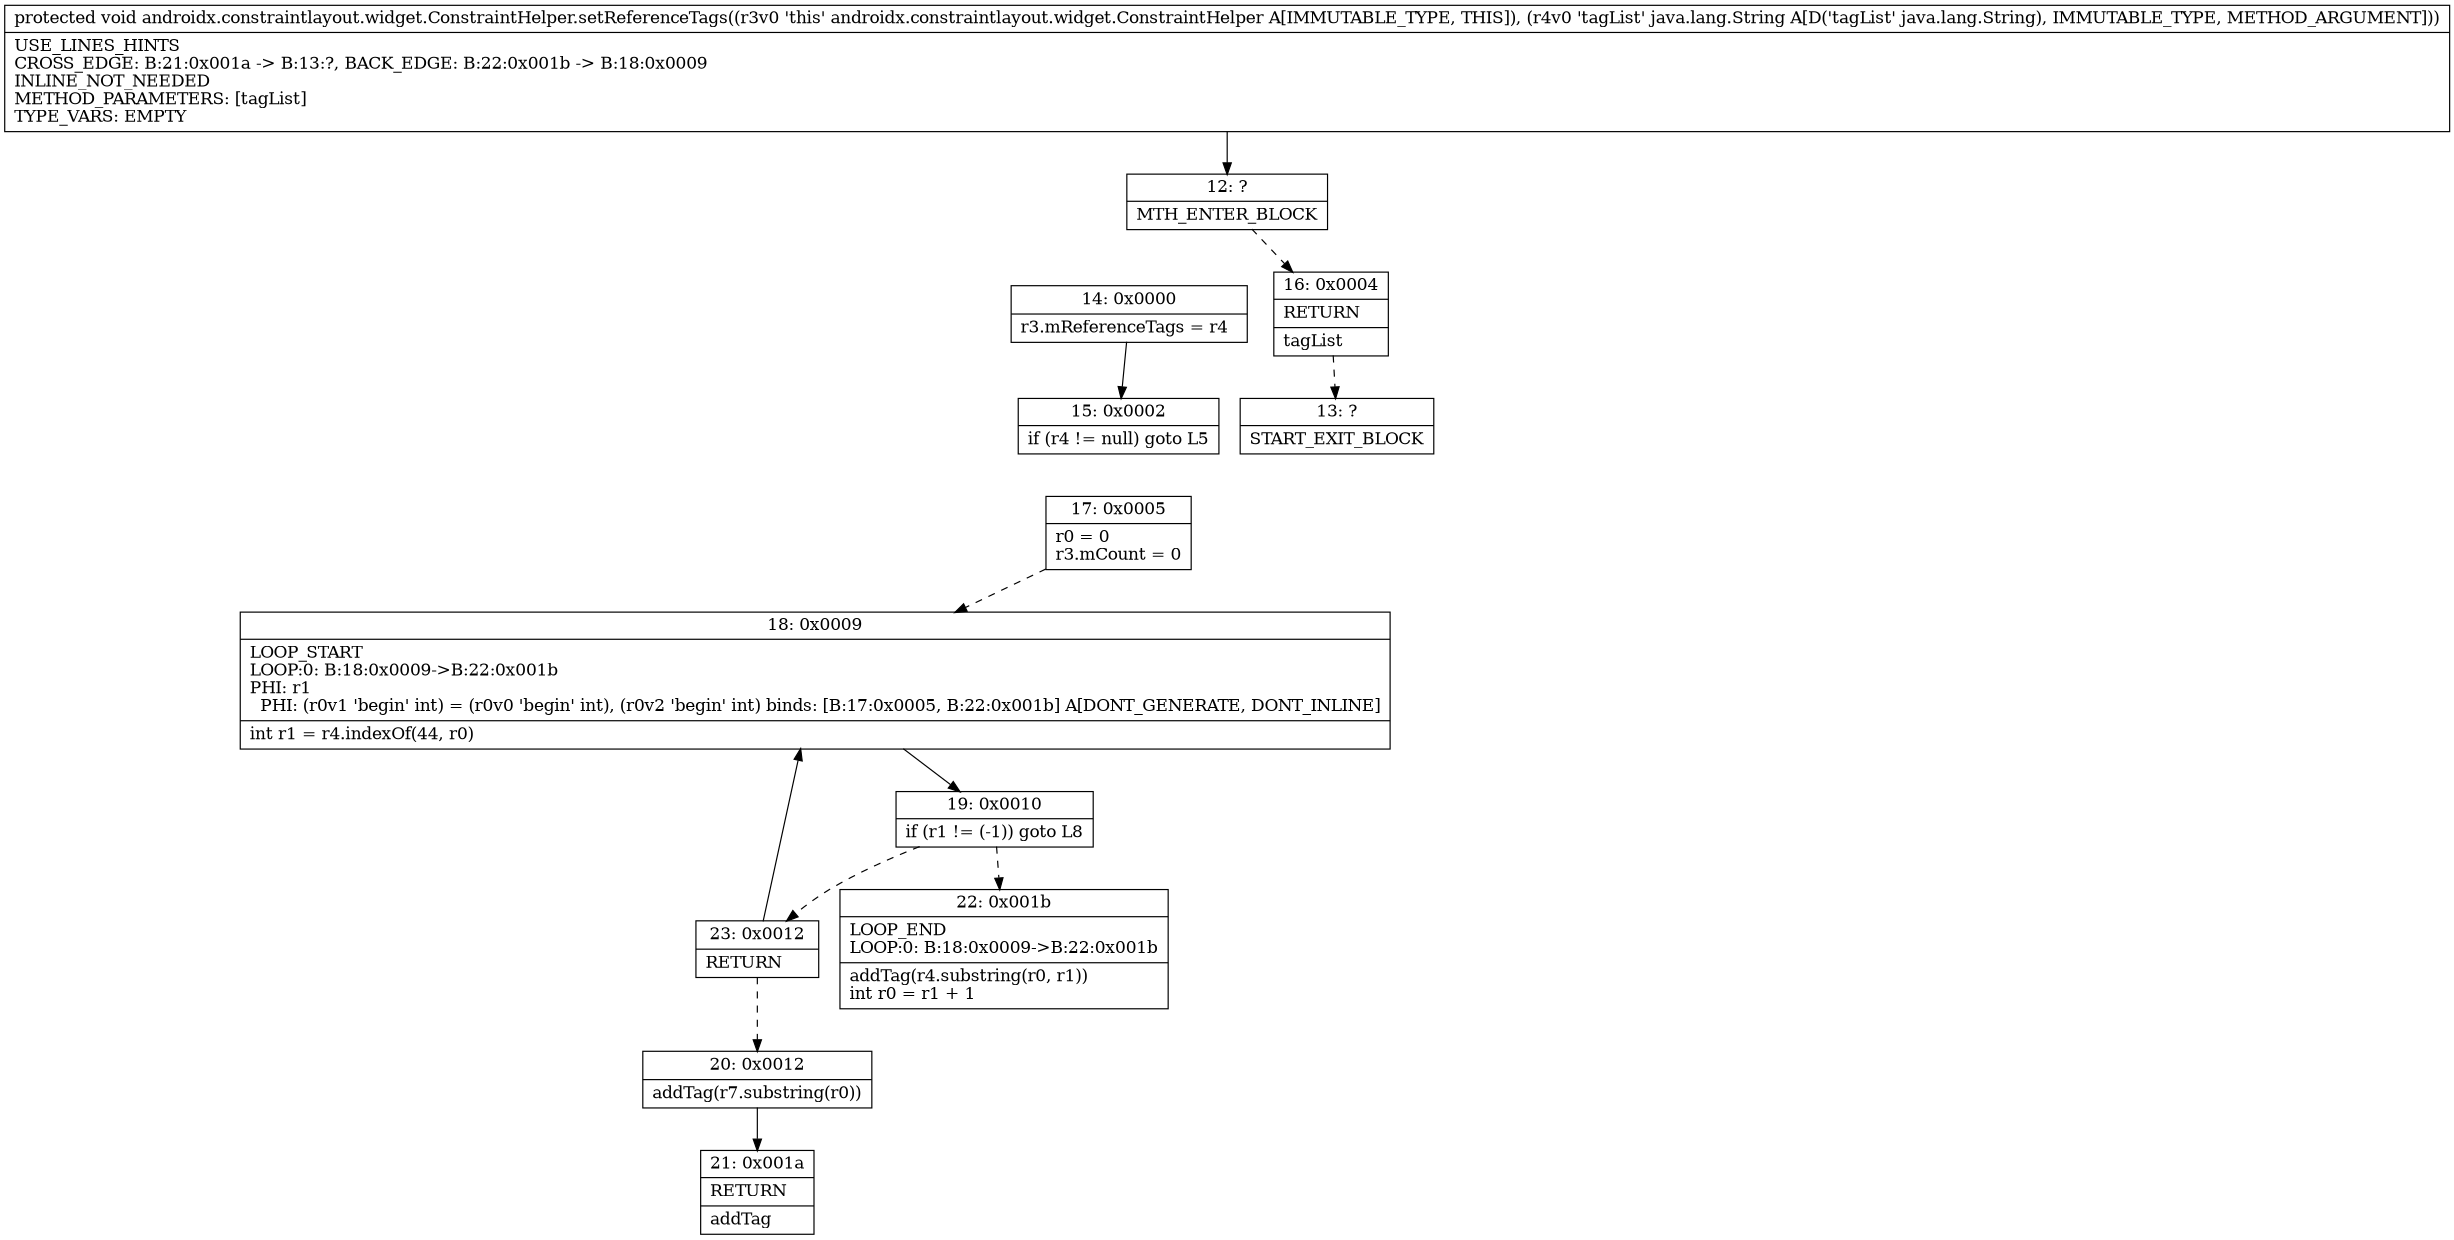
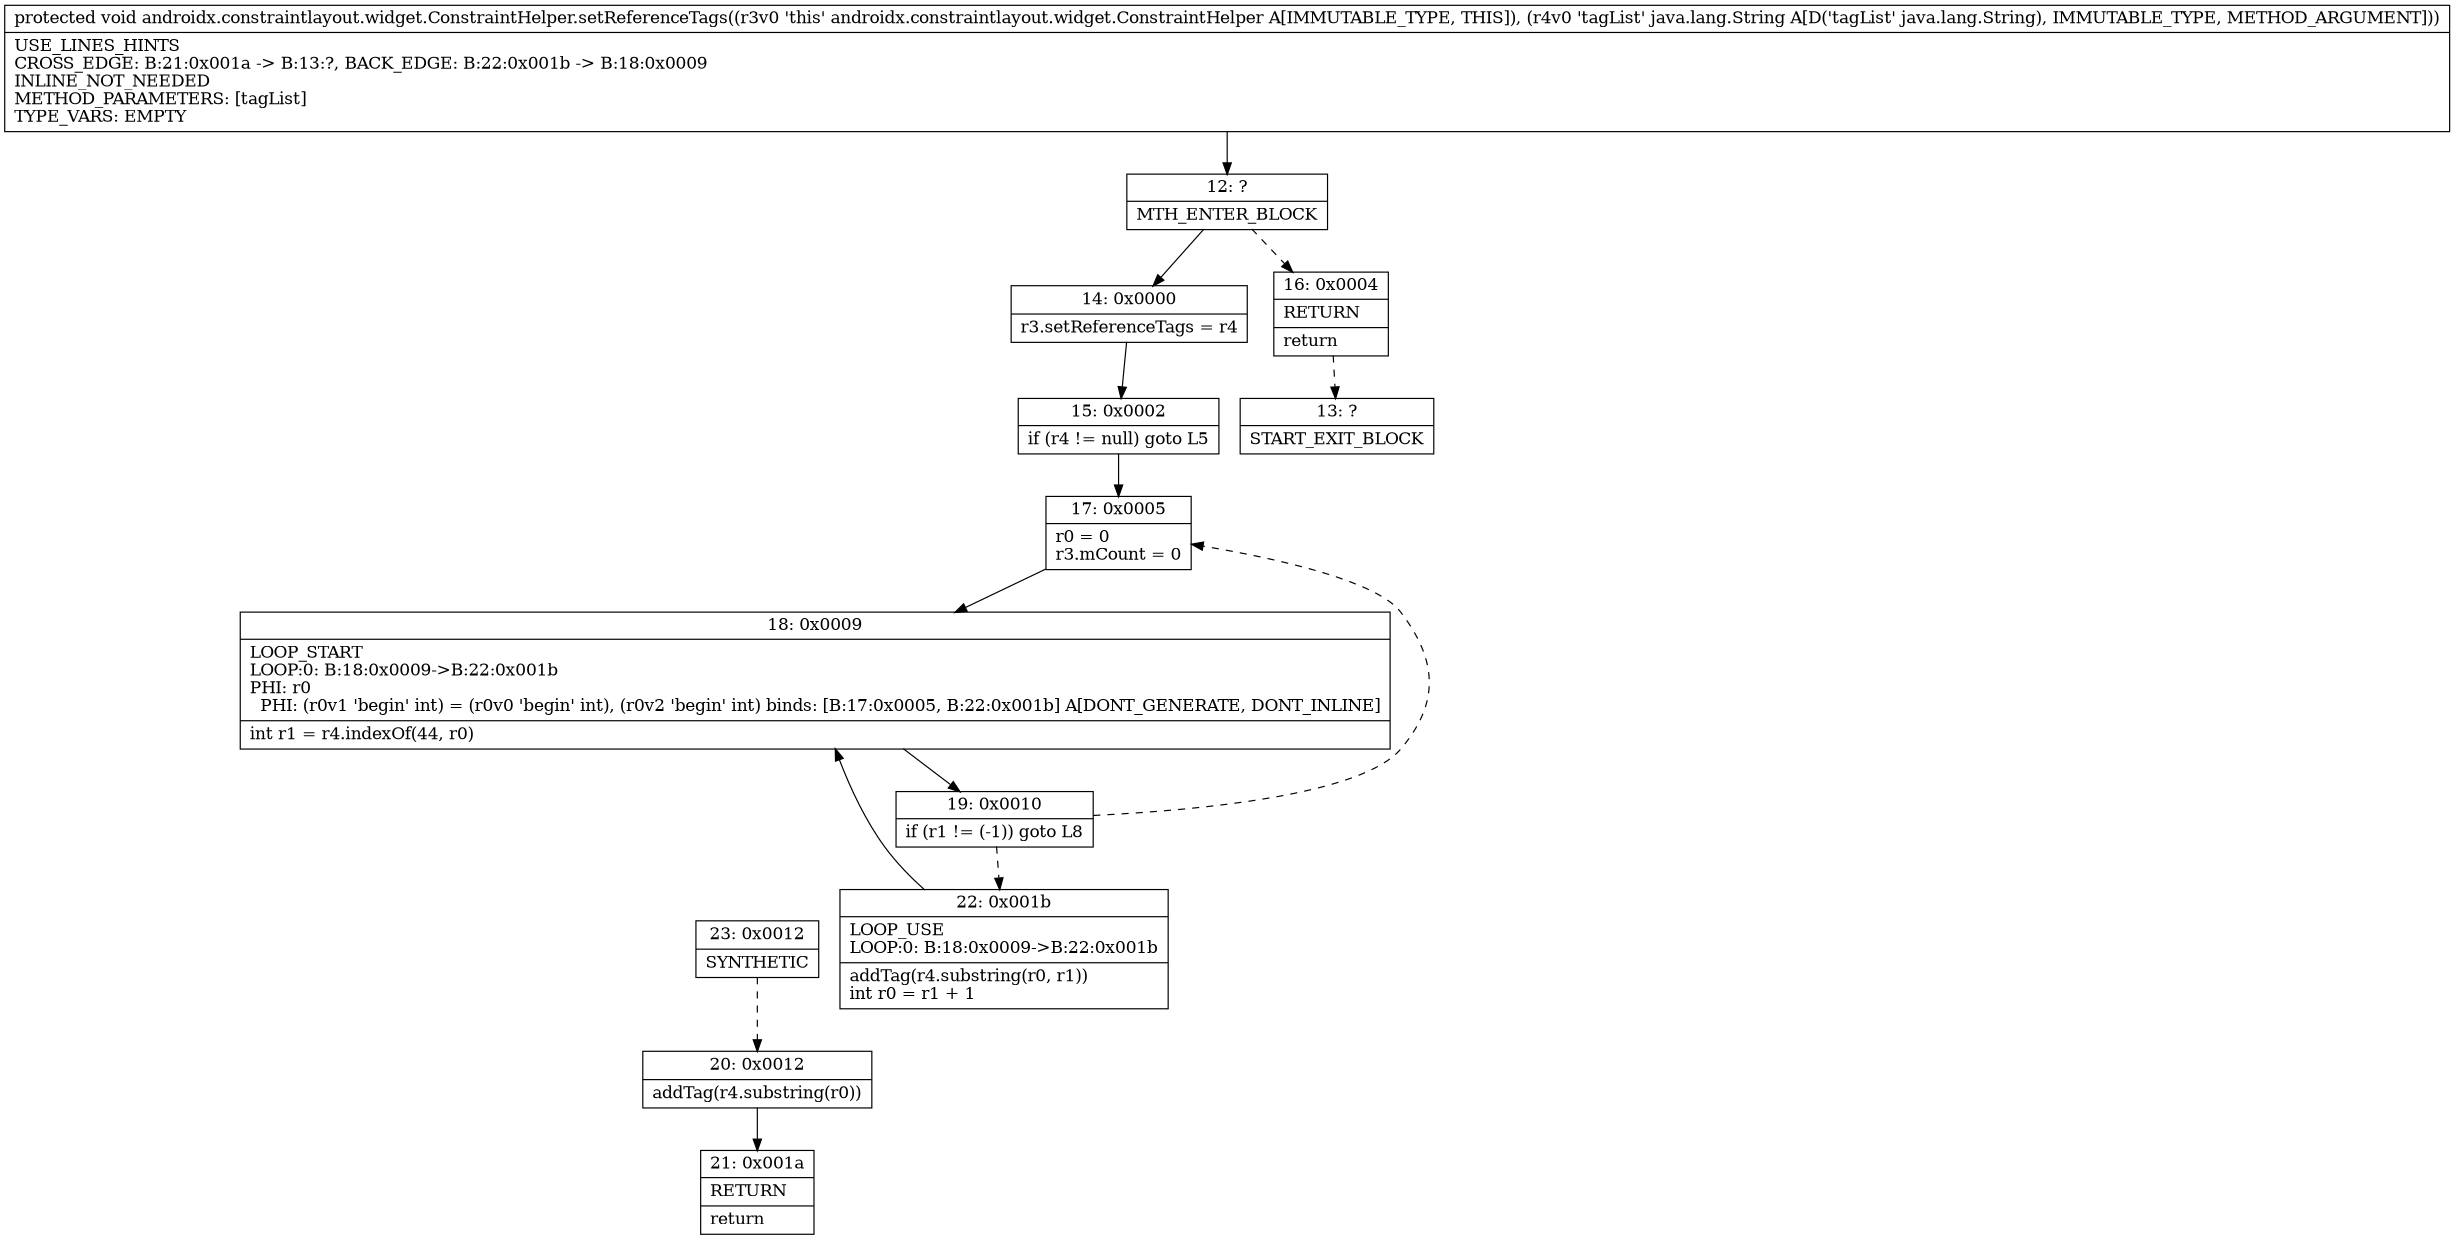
none -> (1182, 253)
(1124, 328) -> (1129, 328)
(1313, 341) -> (1310, 341)
none -> (1119, 469)
(1006, 588) -> (1006, 588)
(283, 688) -> (283, 688)
(781, 841) -> (874, 831)
(855, 875) -> (1414, 732)
(898, 930) -> (897, 930)
(744, 963) -> (757, 963)
(757, 1093) -> (757, 1093)
(741, 1220) -> (737, 1220)
